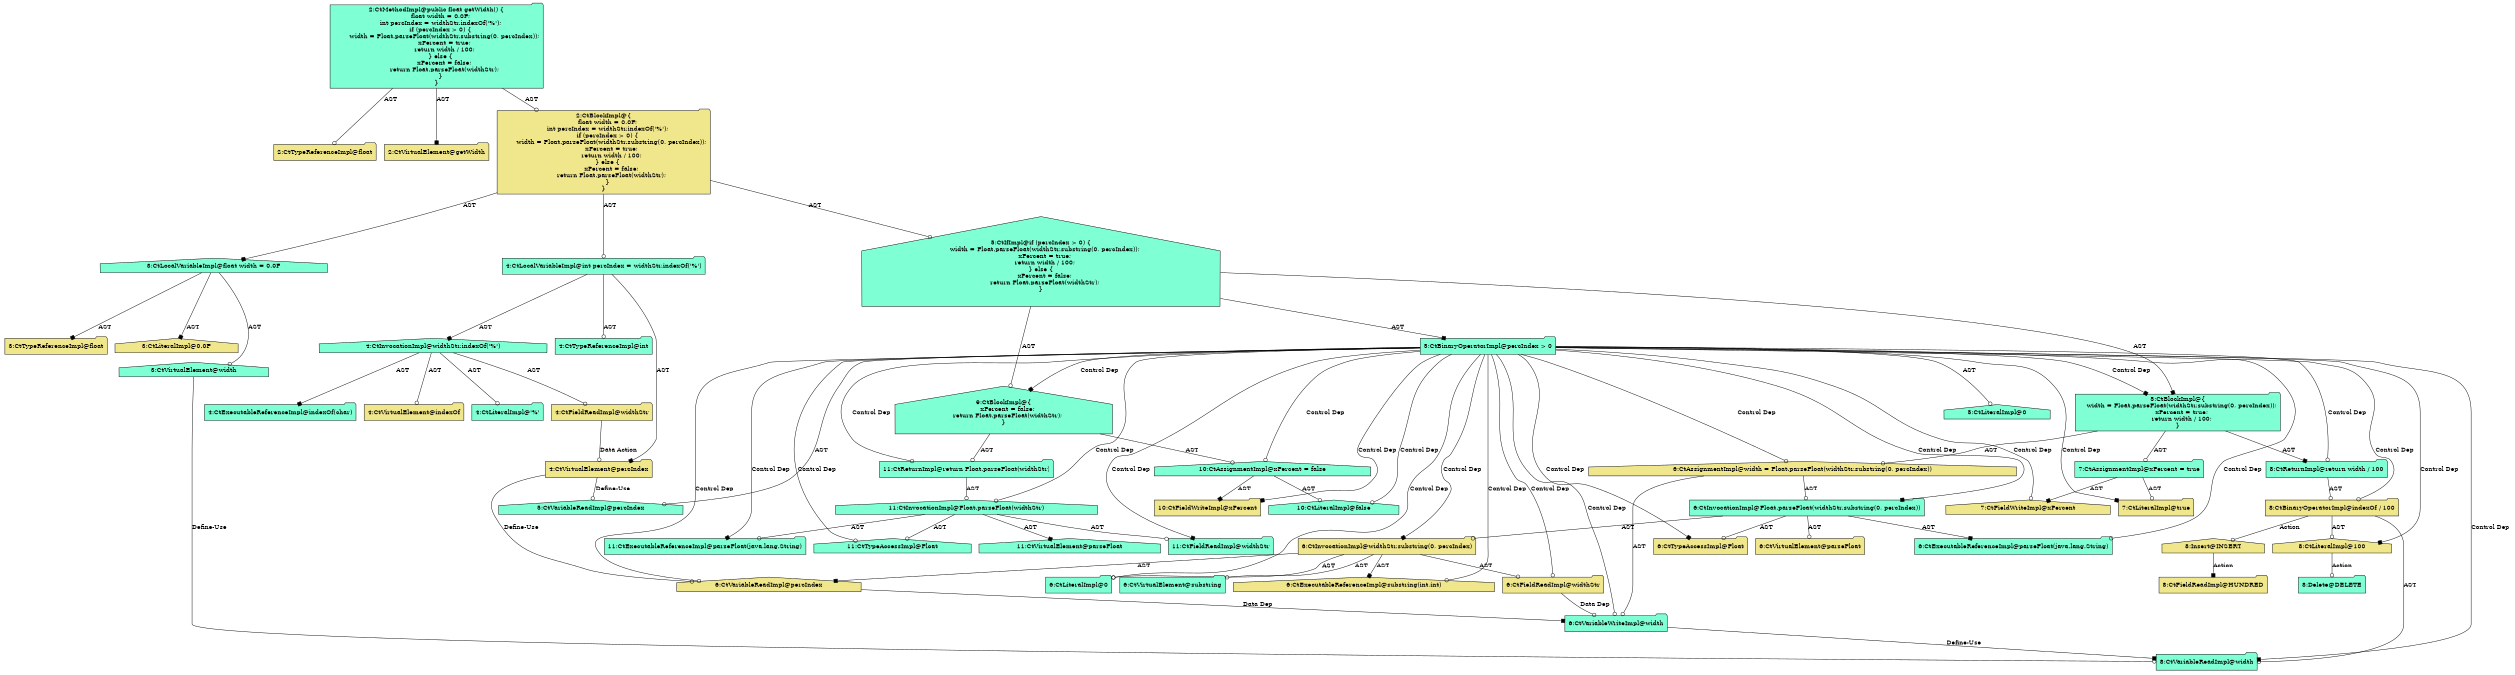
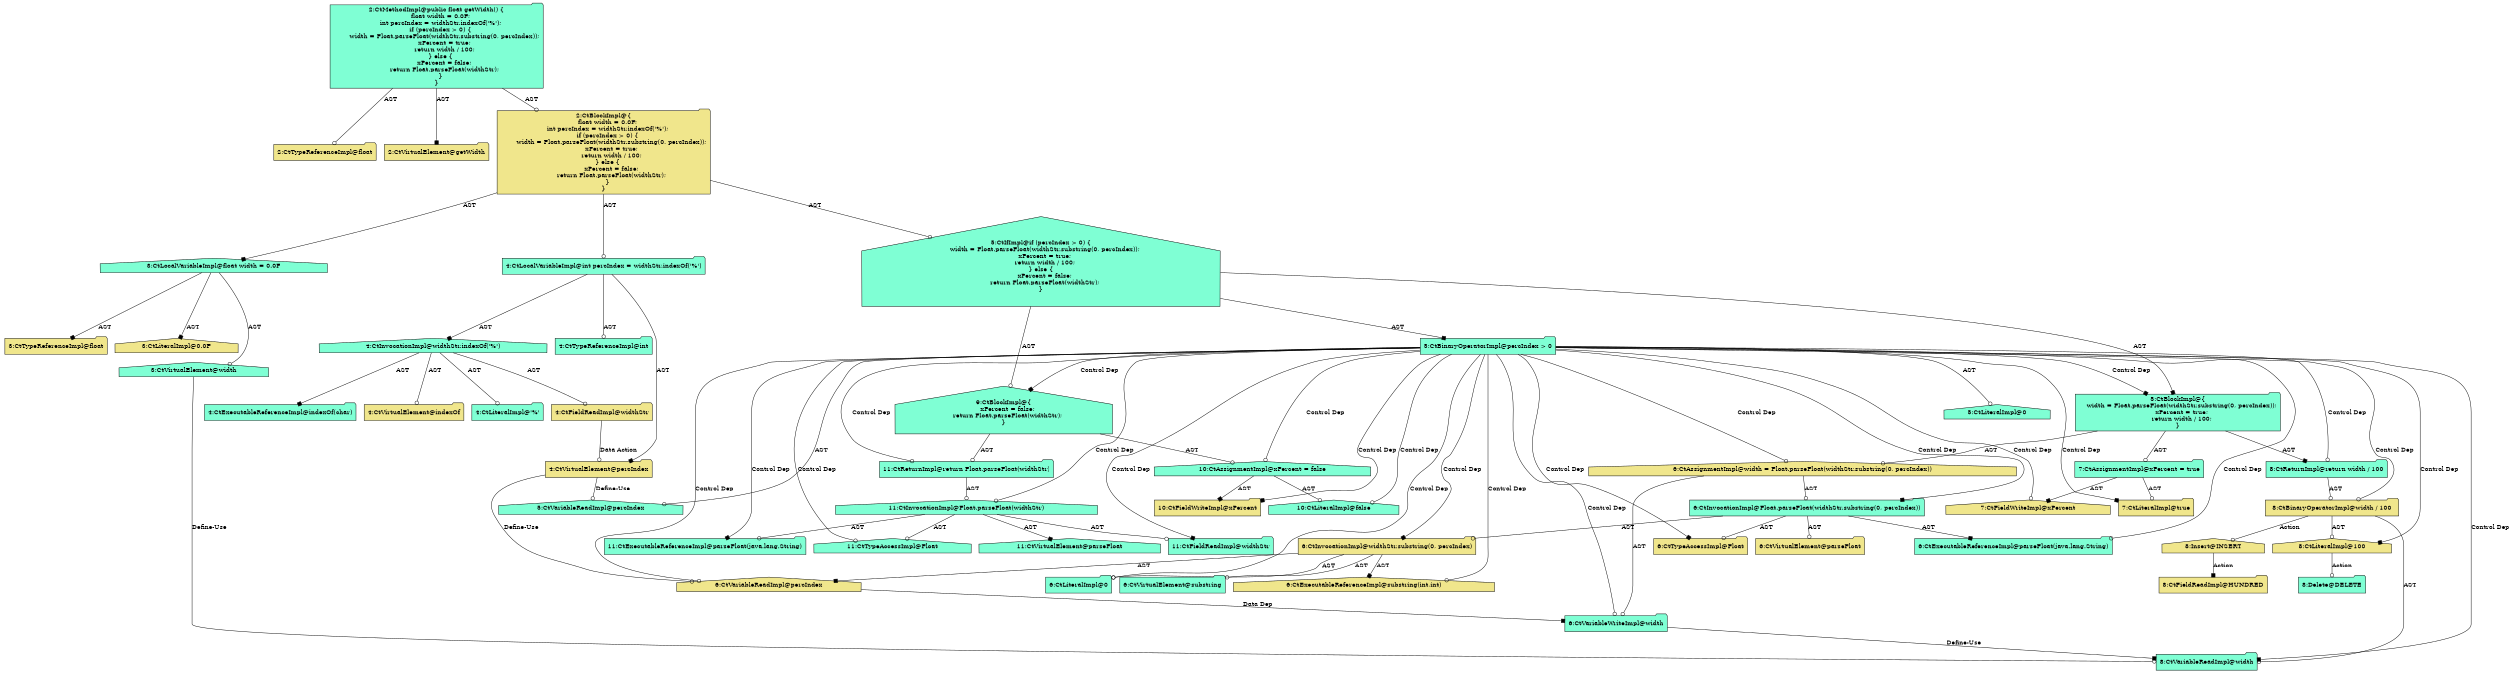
(2332, 508) -> (2332, 508)
(1553, 585) -> none
